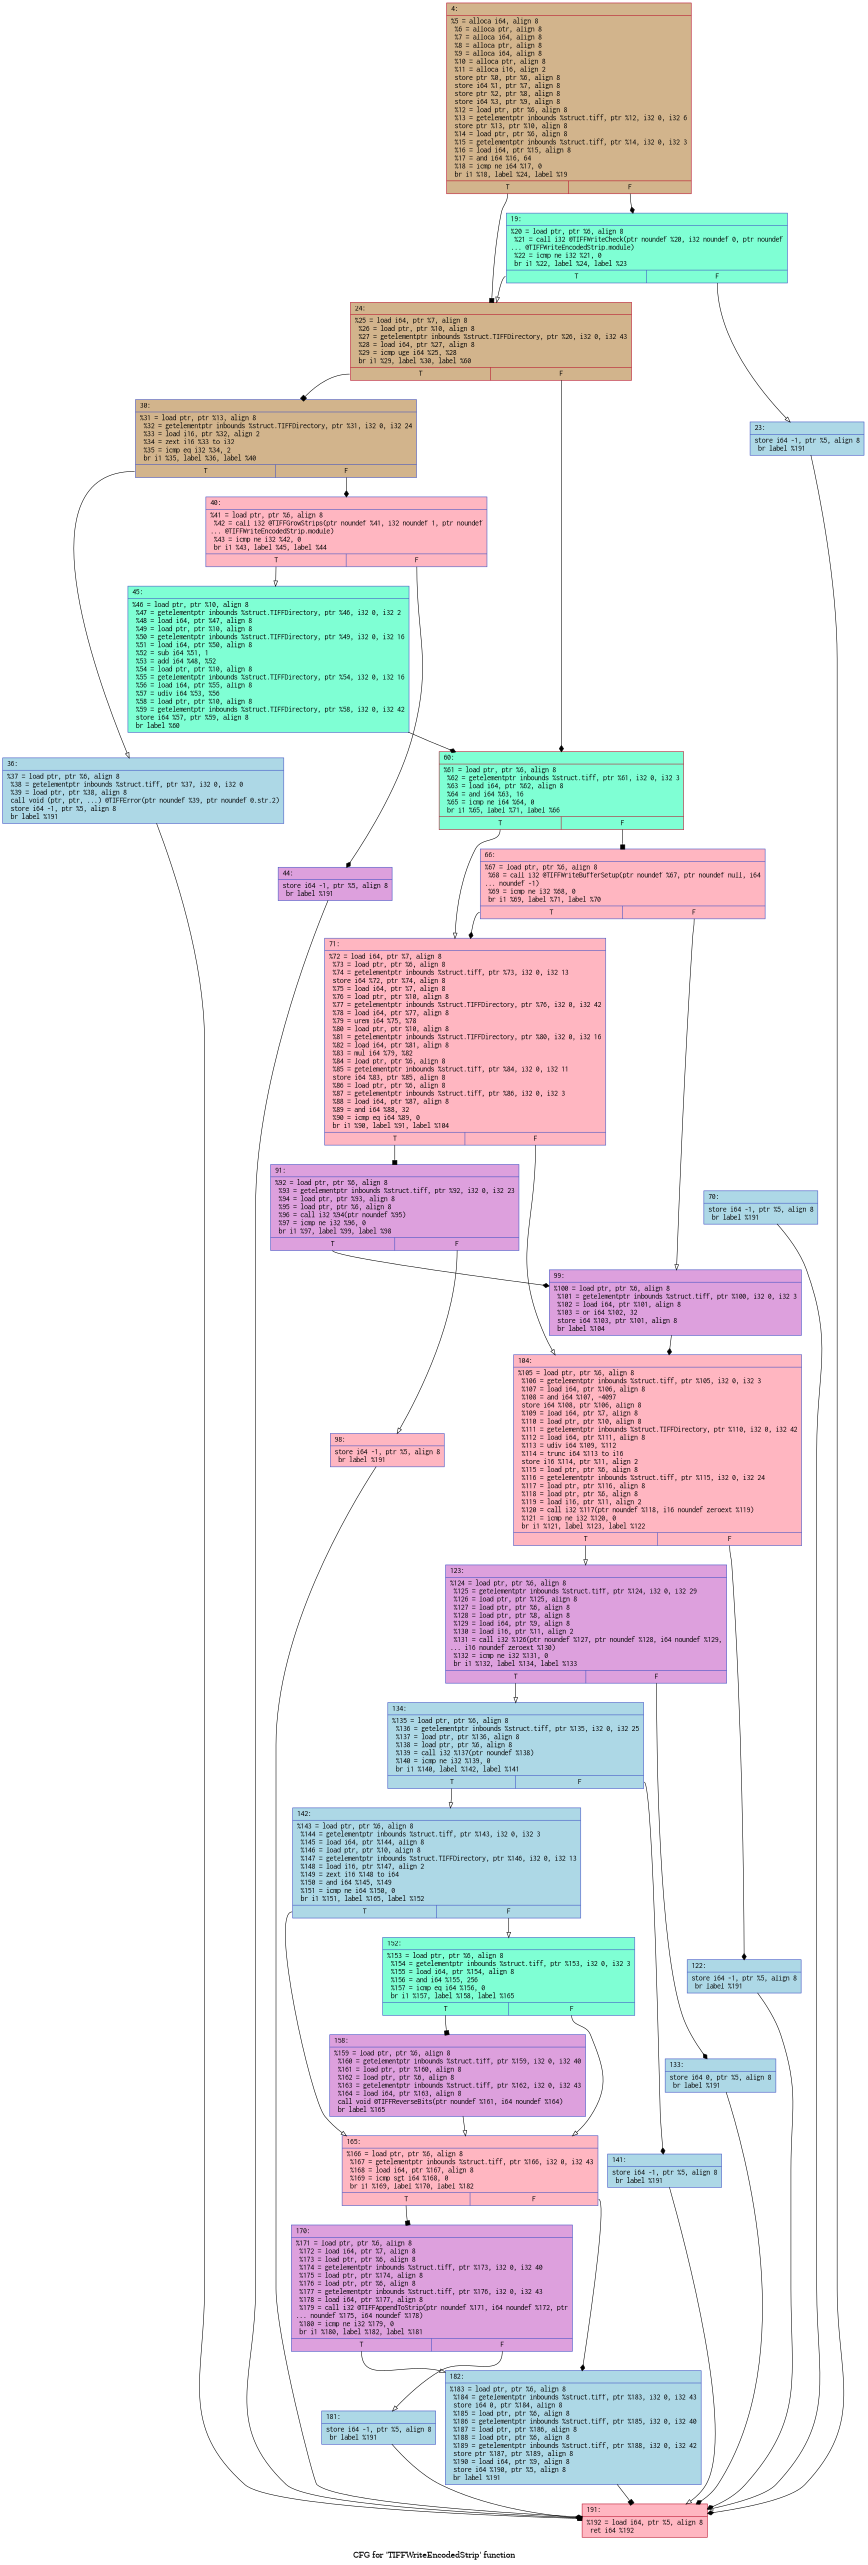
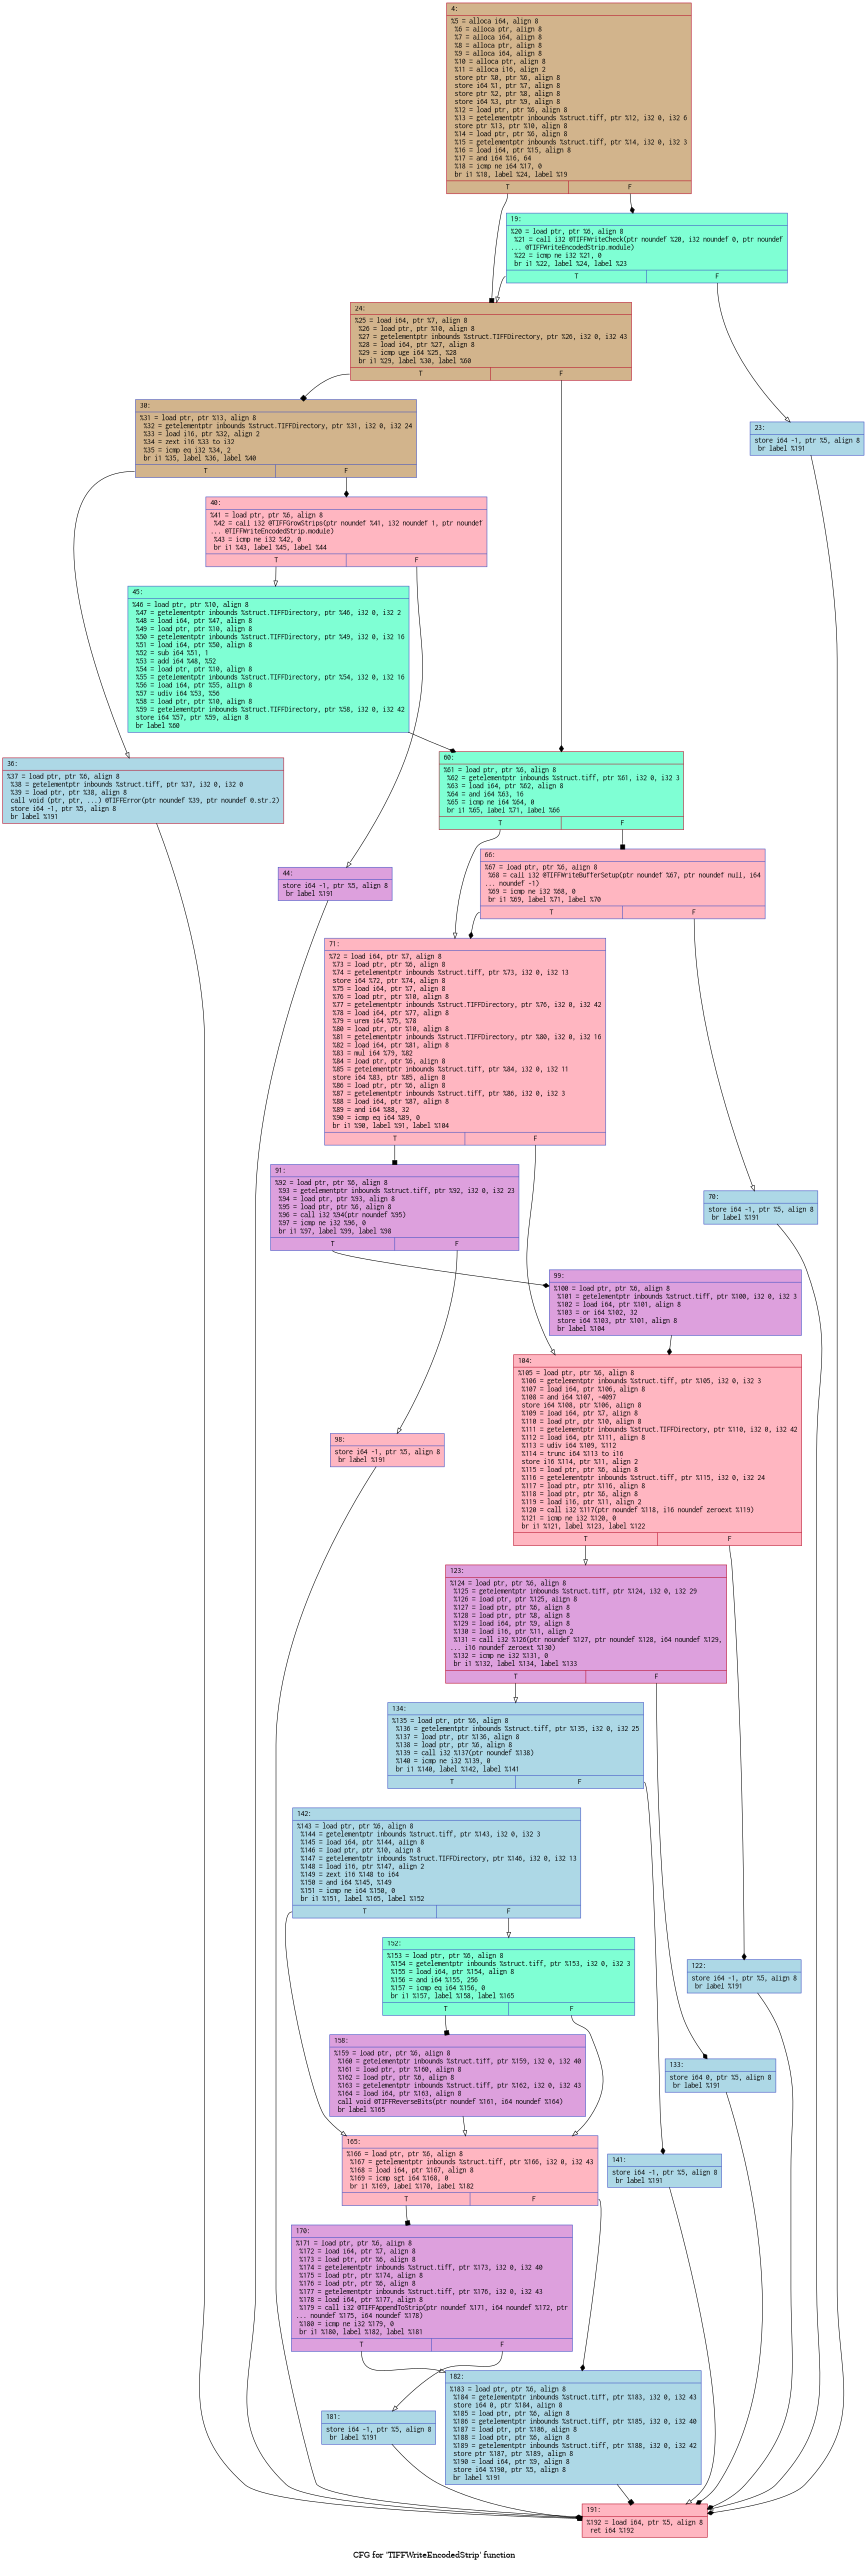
(416, 722) -> (416, 722)
(143, 791) -> (143, 791)
(684, 1092) -> (712, 1055)
(658, 1450) -> (658, 1450)
(586, 1624) -> (586, 1624)
(452, 1796) -> none
